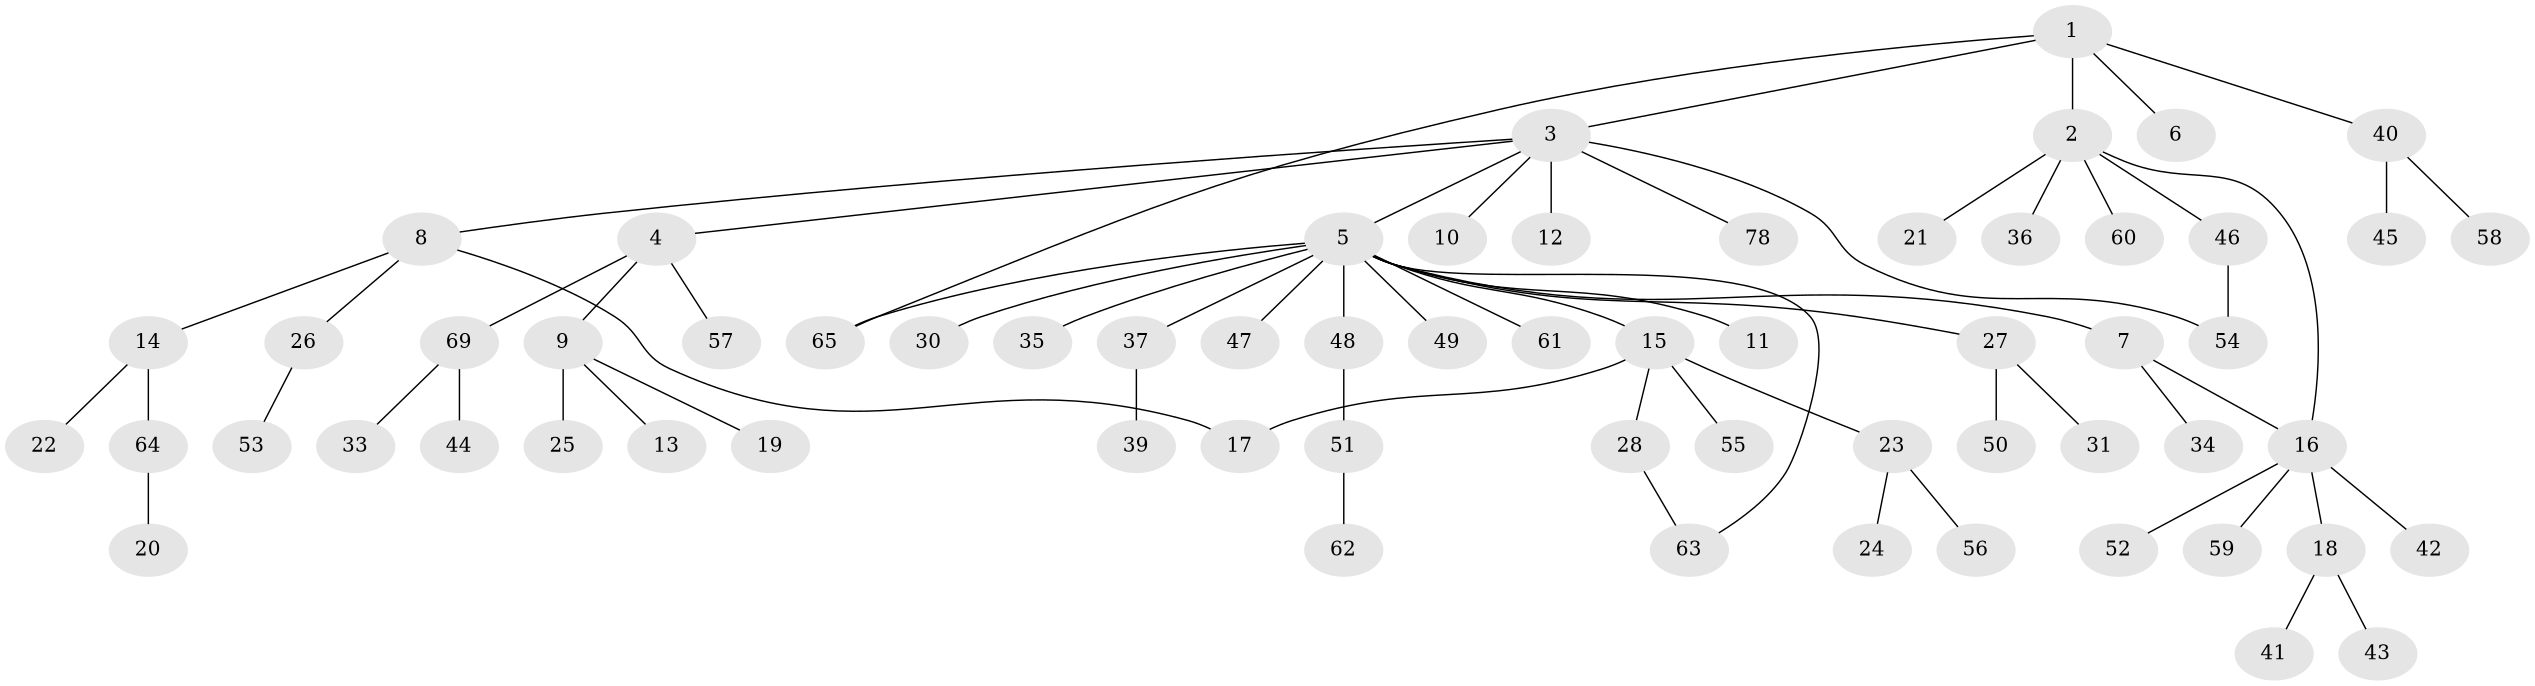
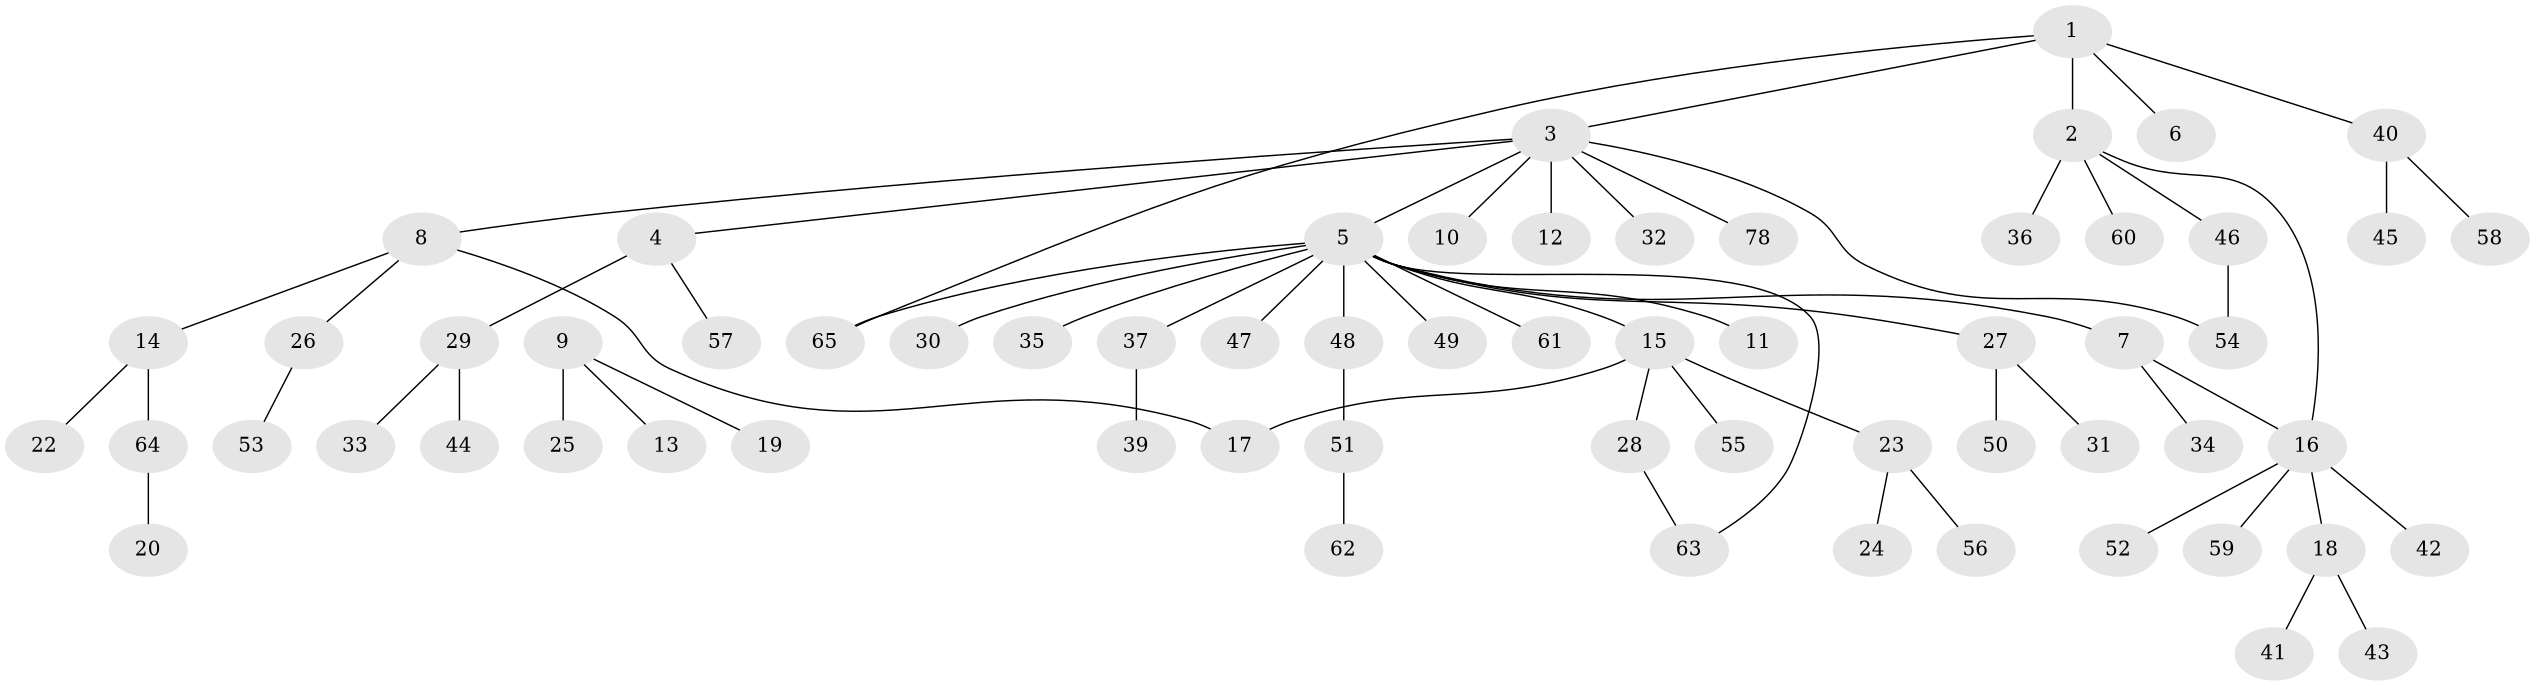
none -> (1655, 239)
(1917, 239) -> none
(610, 291) -> none
(459, 343) -> (459, 343)
